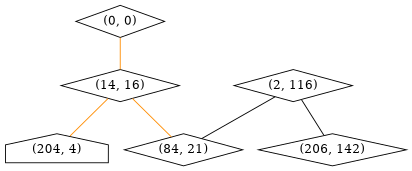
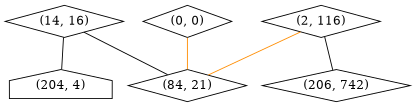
(120, 54) -> (187, 54)
(89, 117) -> (63, 53)
(152, 118) -> (126, 53)
(238, 118) -> (254, 53)
(332, 150) -> (336, 86)
